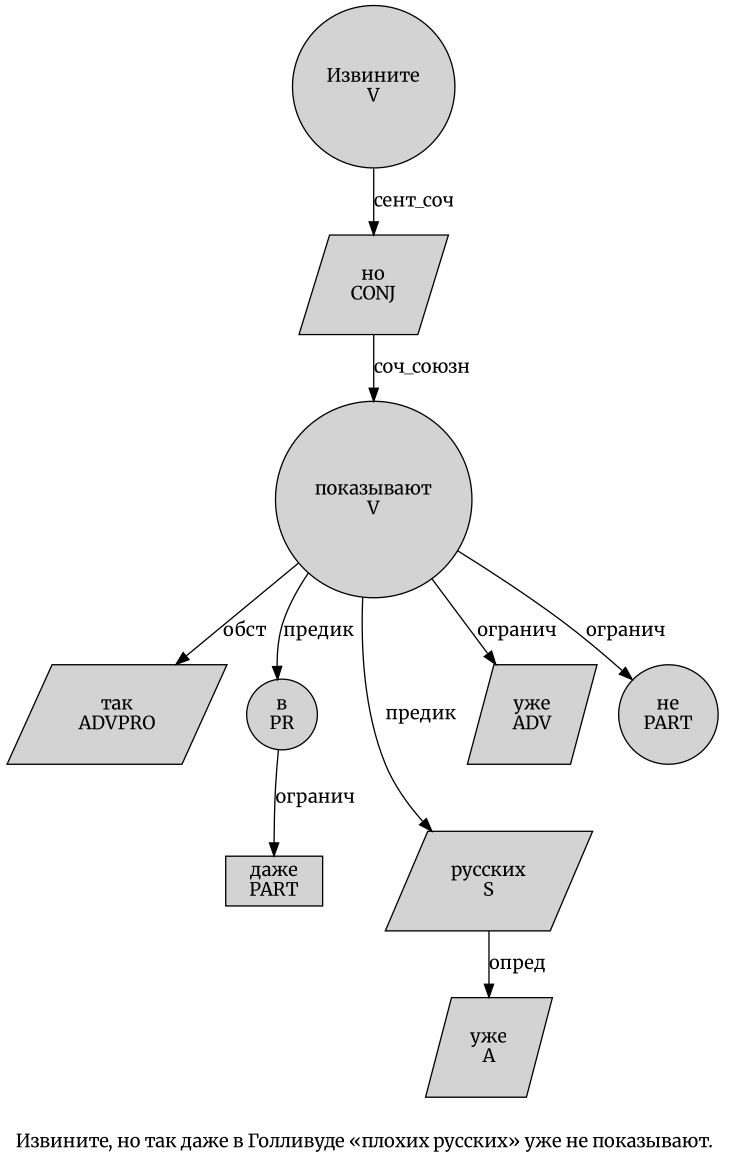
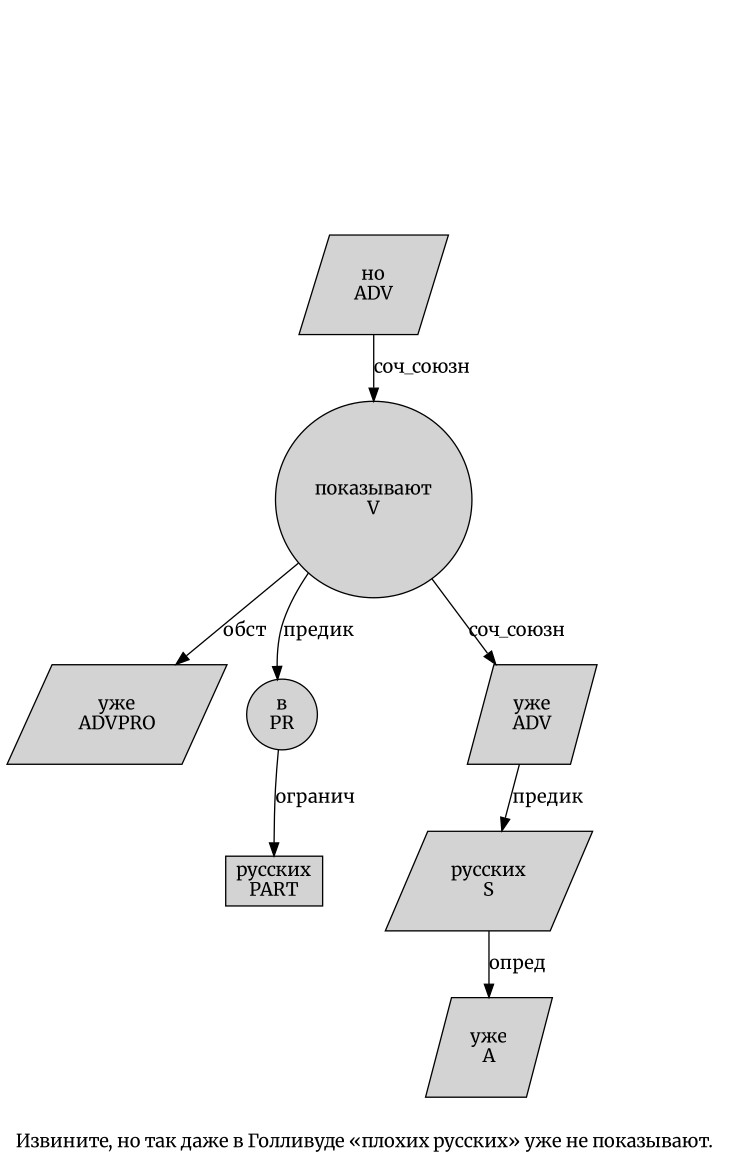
(374, 87) -> none
(374, 285) -> (374, 285)
(517, 631) -> (517, 631)
(117, 715) -> (117, 715)
(668, 715) -> none
(371, 716) -> (512, 791)
(274, 881) -> (274, 881)
